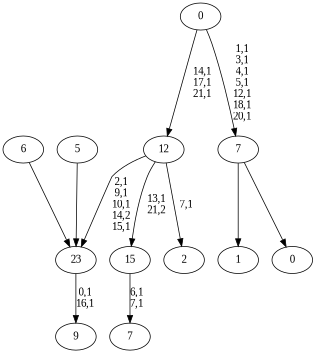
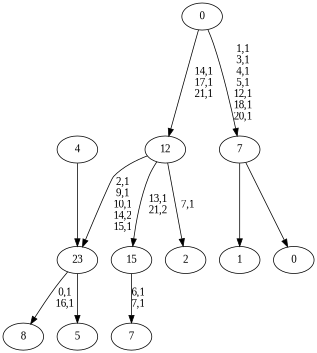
(23, 150) -> (77, 150)
(77, 201) -> (77, 295)
(76, 337) -> (23, 337)
